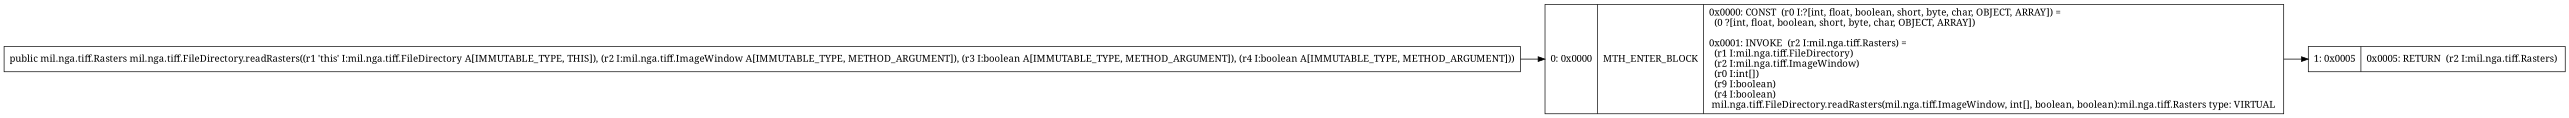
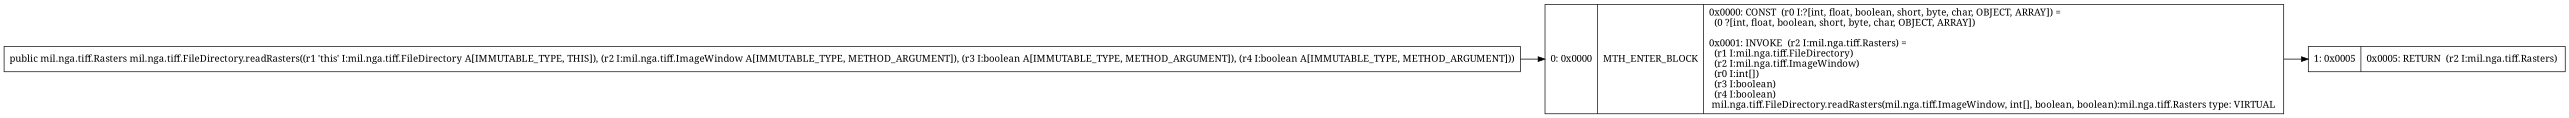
(1742, 84) -> (1742, 84)
